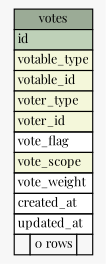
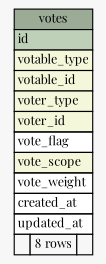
(54, 244) -> (54, 244)
